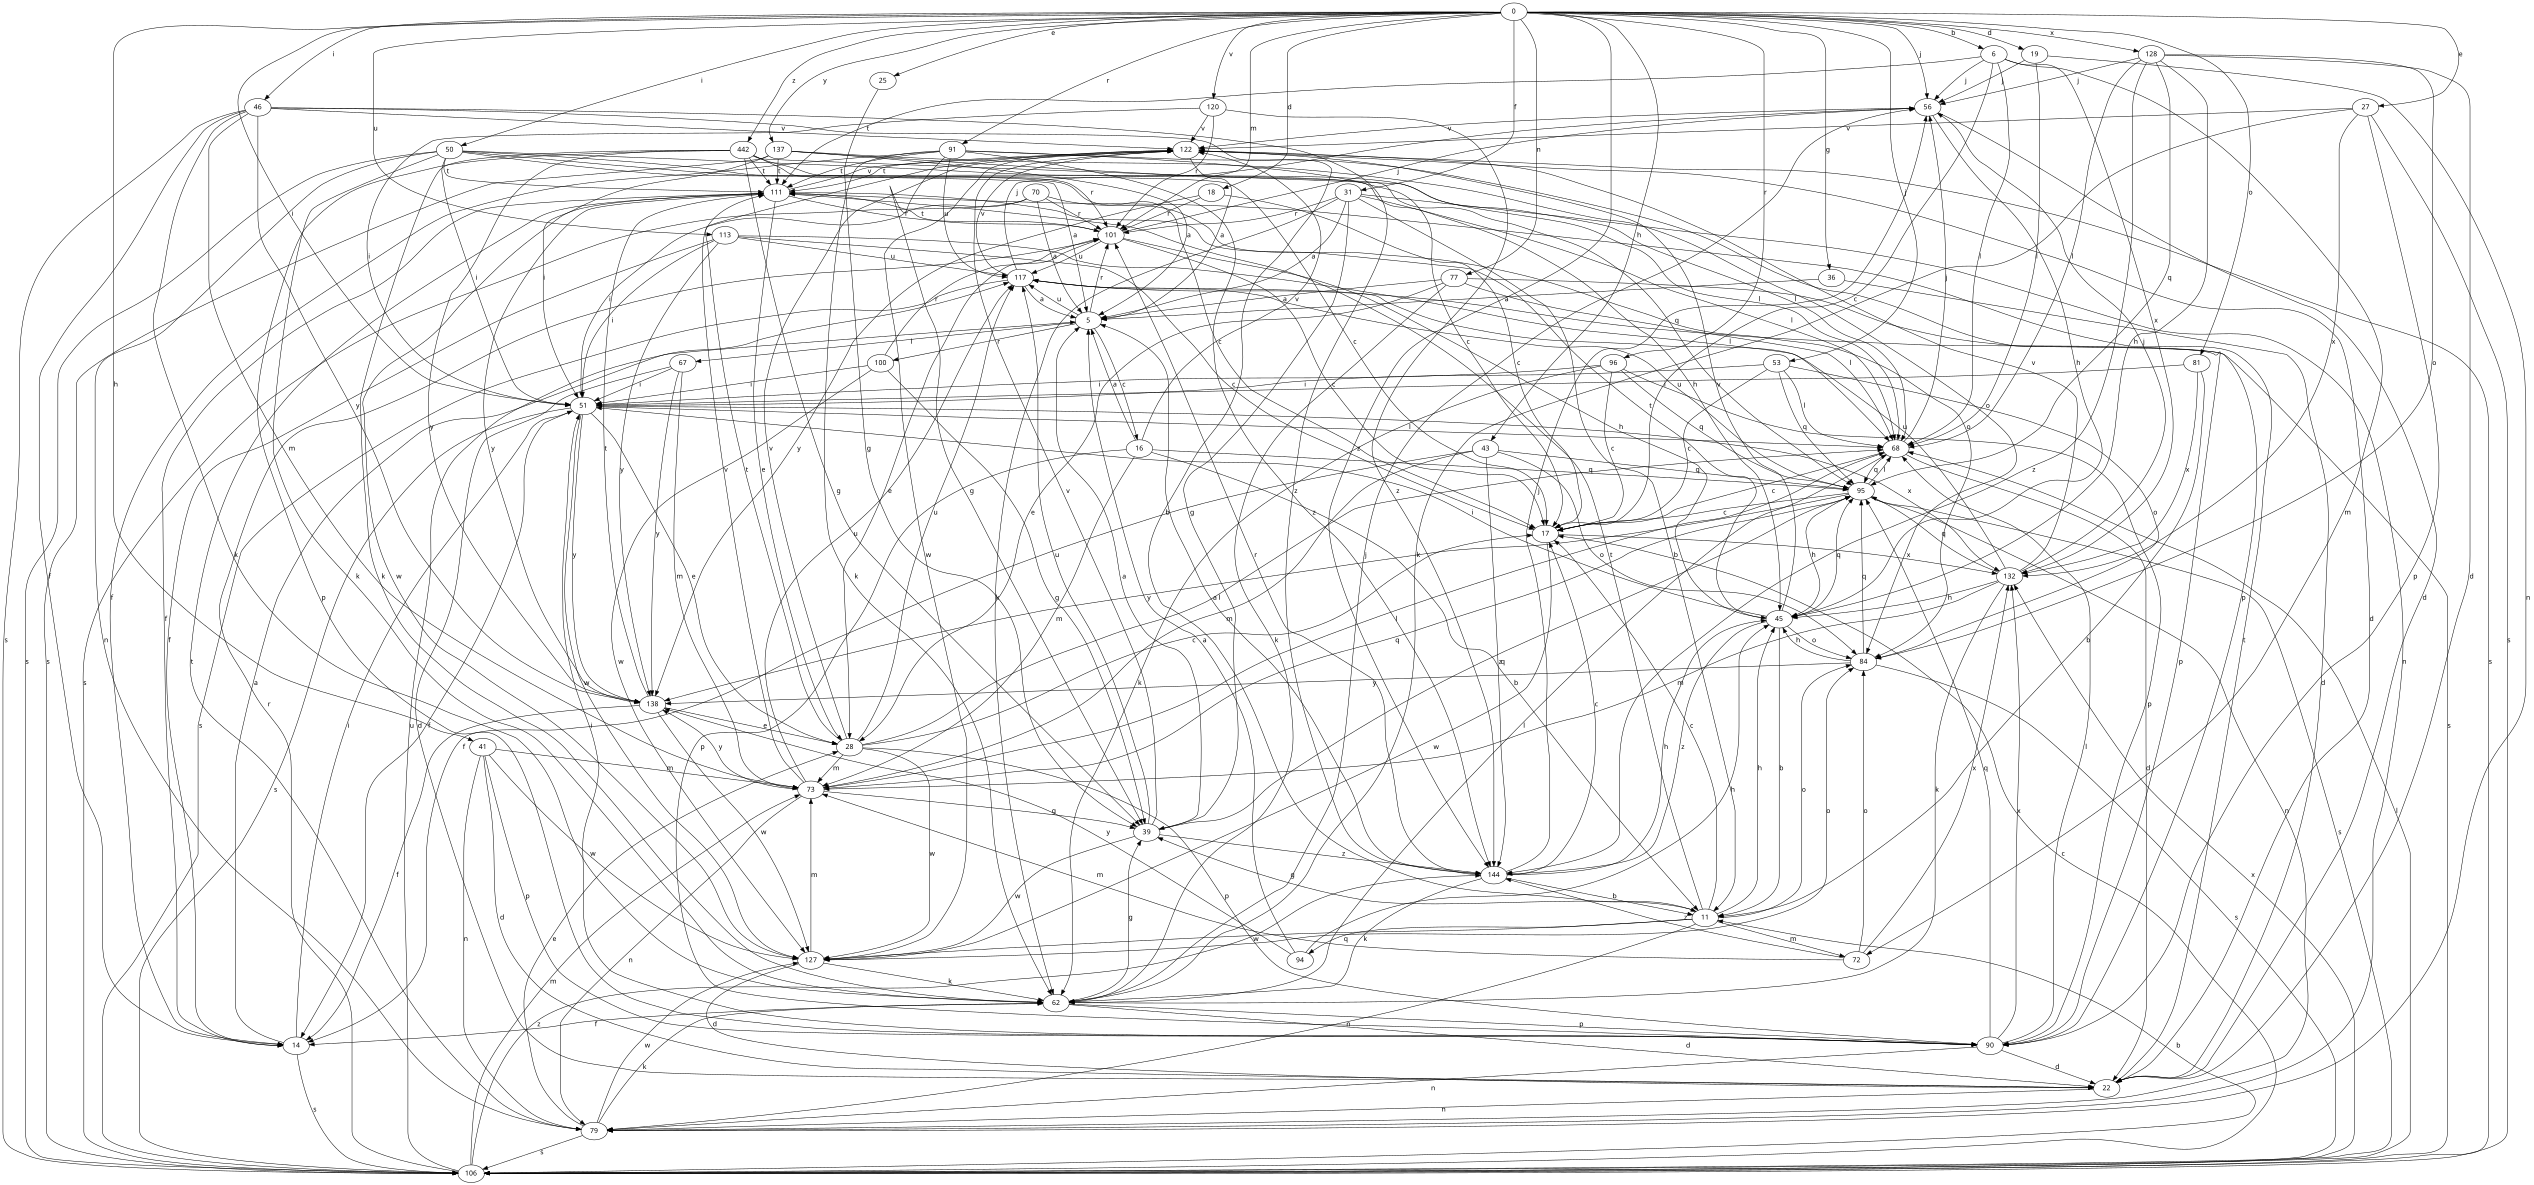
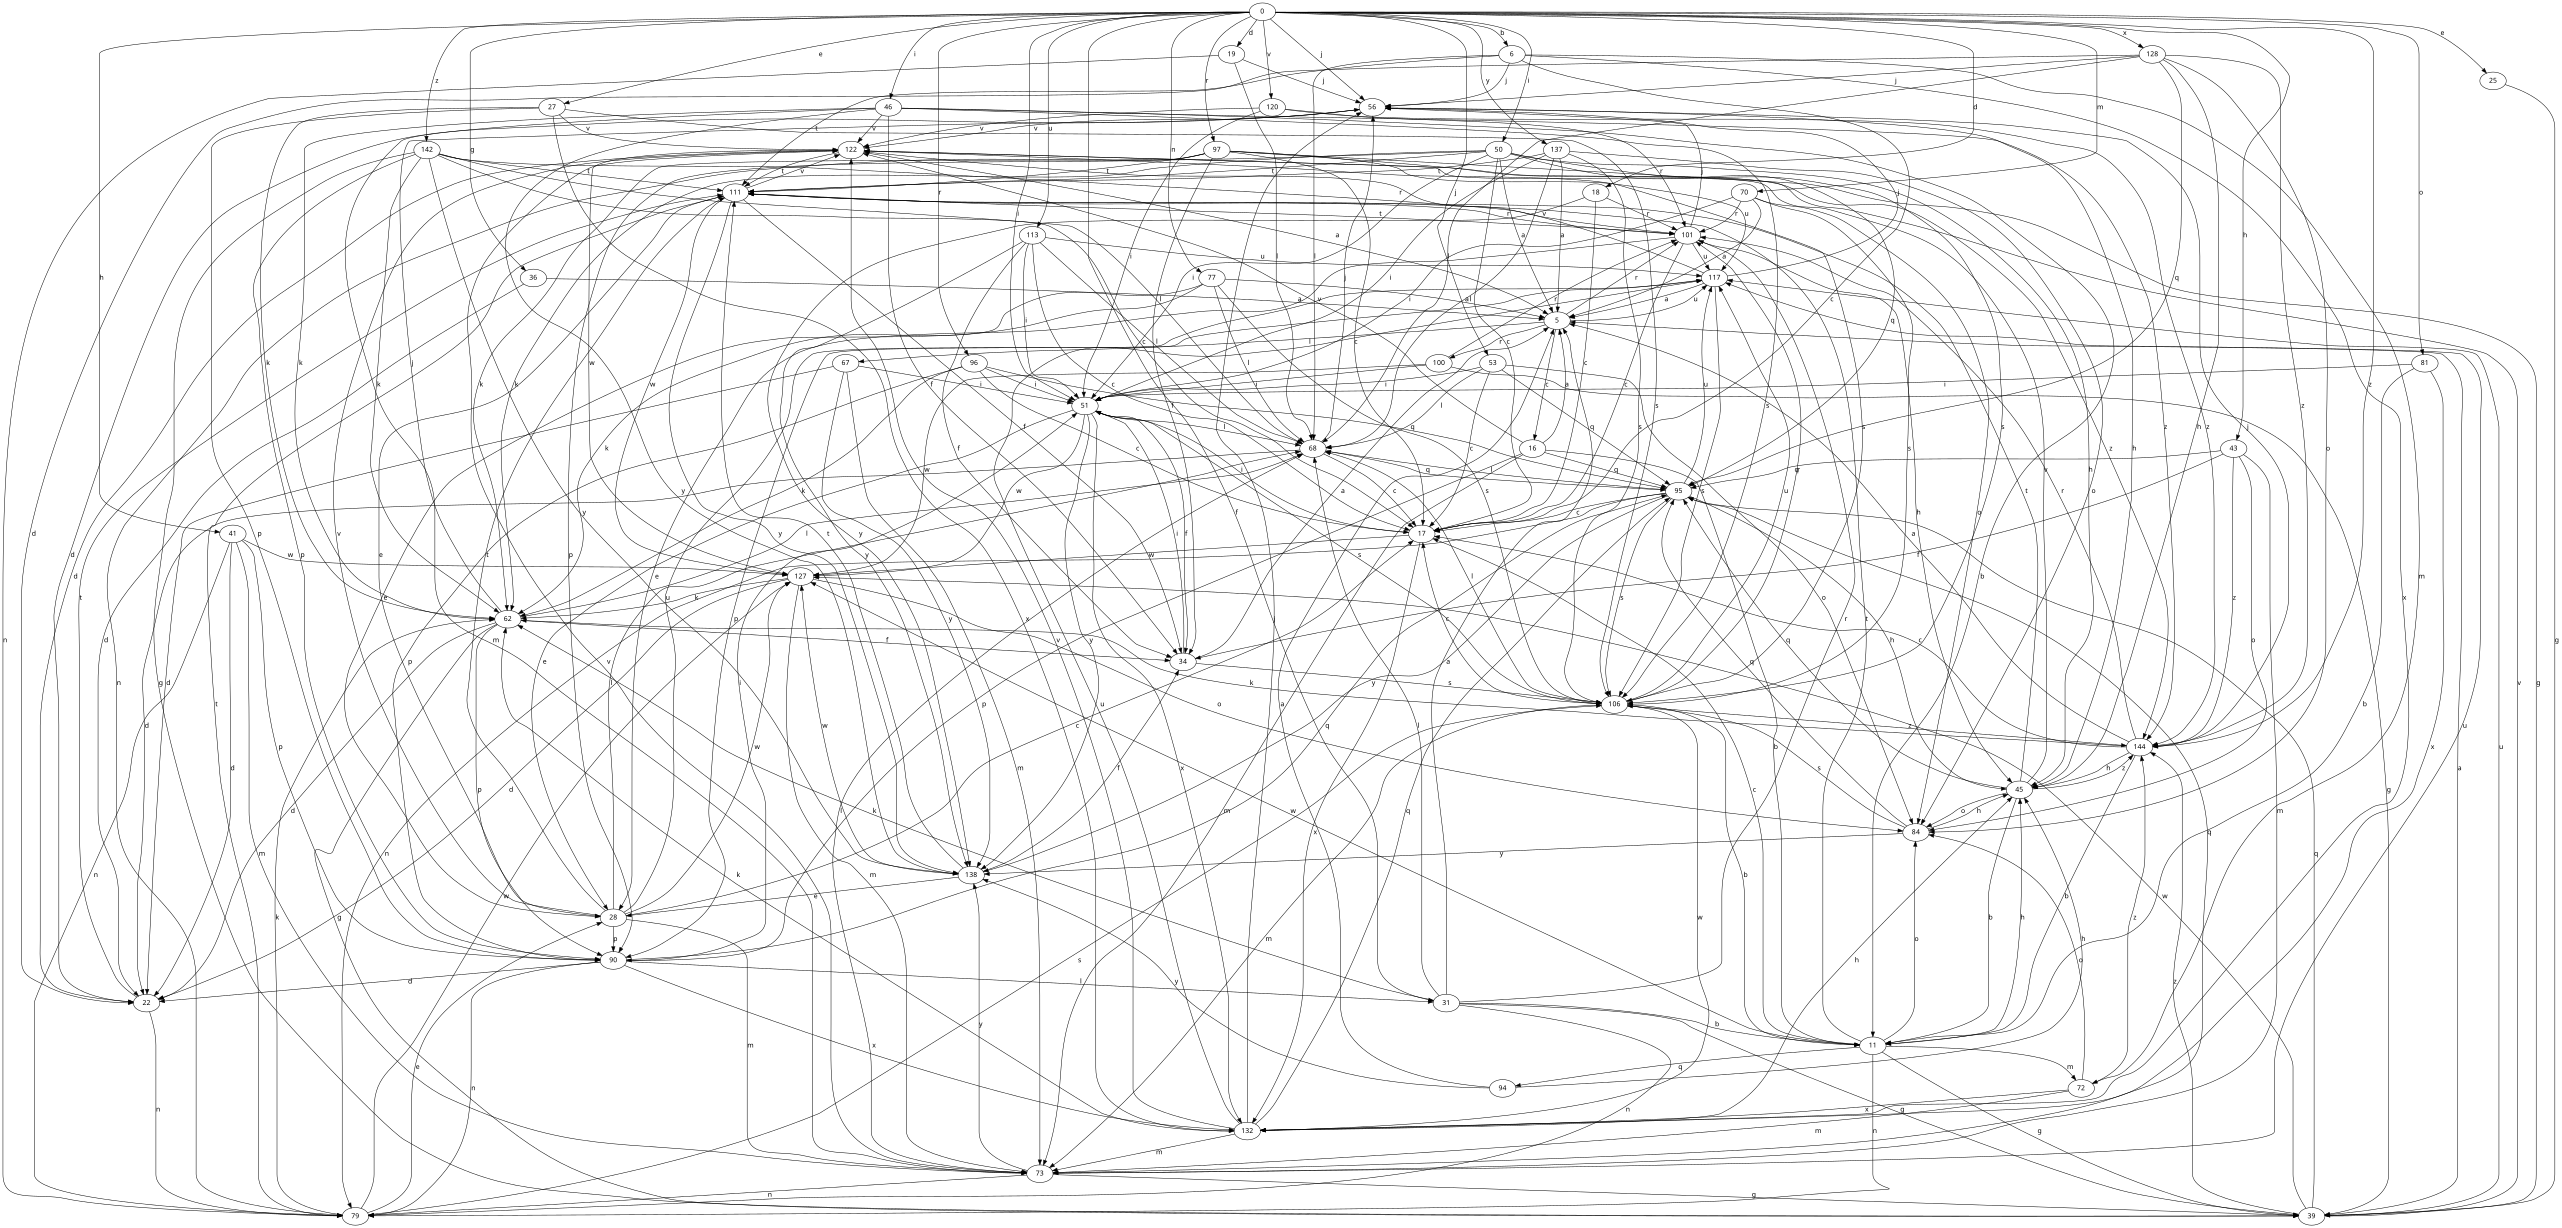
(1253, 51) -> (1905, 24)
(743, 150) -> (427, 150)
(953, 150) -> (1217, 150)
(1196, 462) -> (1258, 485)
(2088, 721) -> (1007, 981)
(2253, 875) -> (1700, 918)
(296, 1046) -> (1183, 662)
